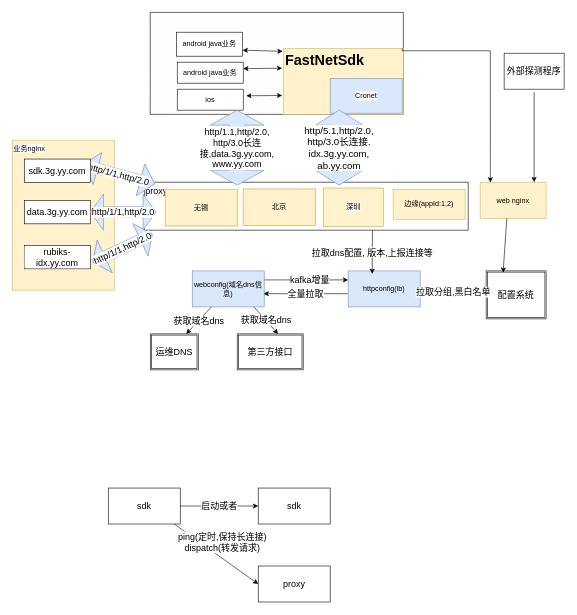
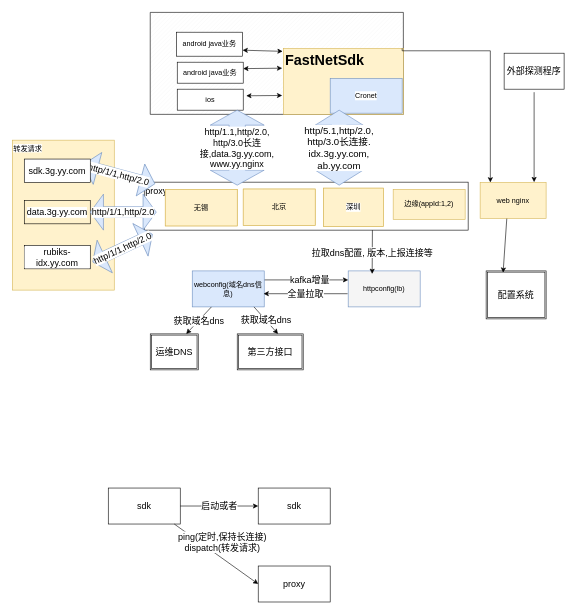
(237, 148) -> (237, 148)
(30, 149) -> (28, 149)
(57, 212) -> (57, 212)
(384, 289) -> (384, 289)
(451, 292) -> none
